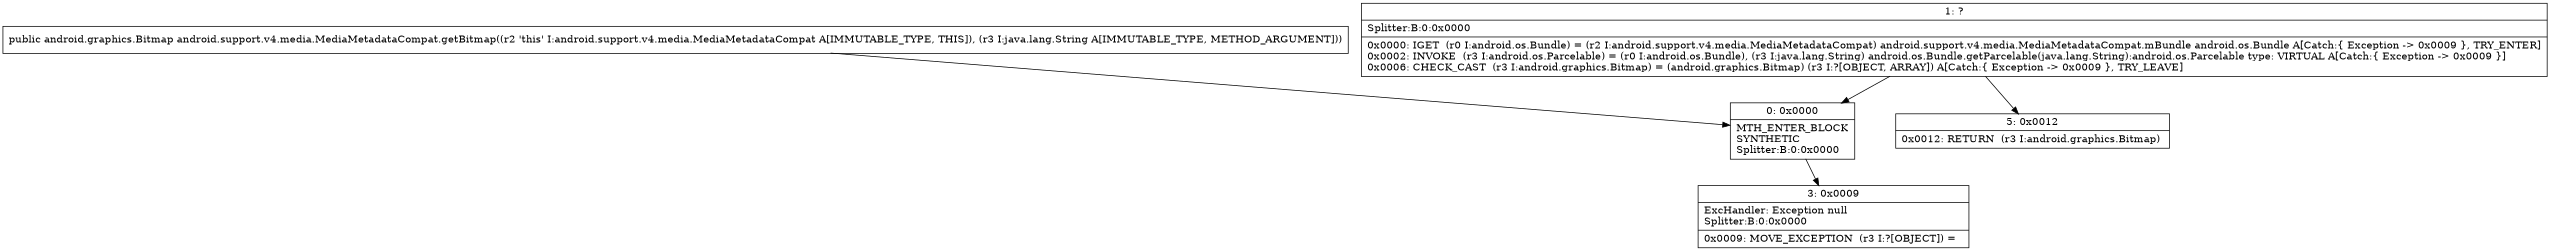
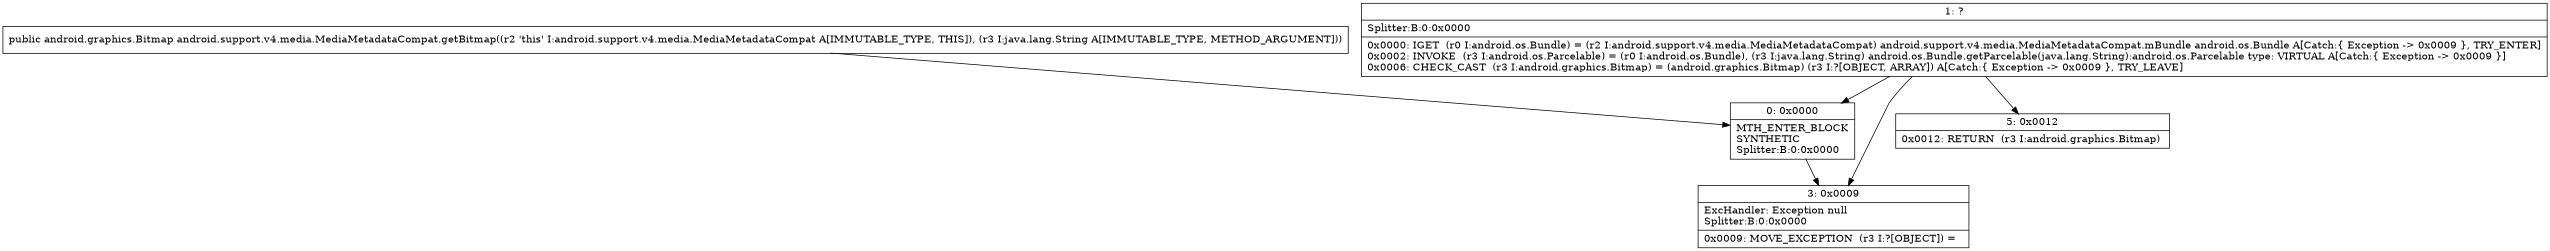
none -> (1878, 125)
